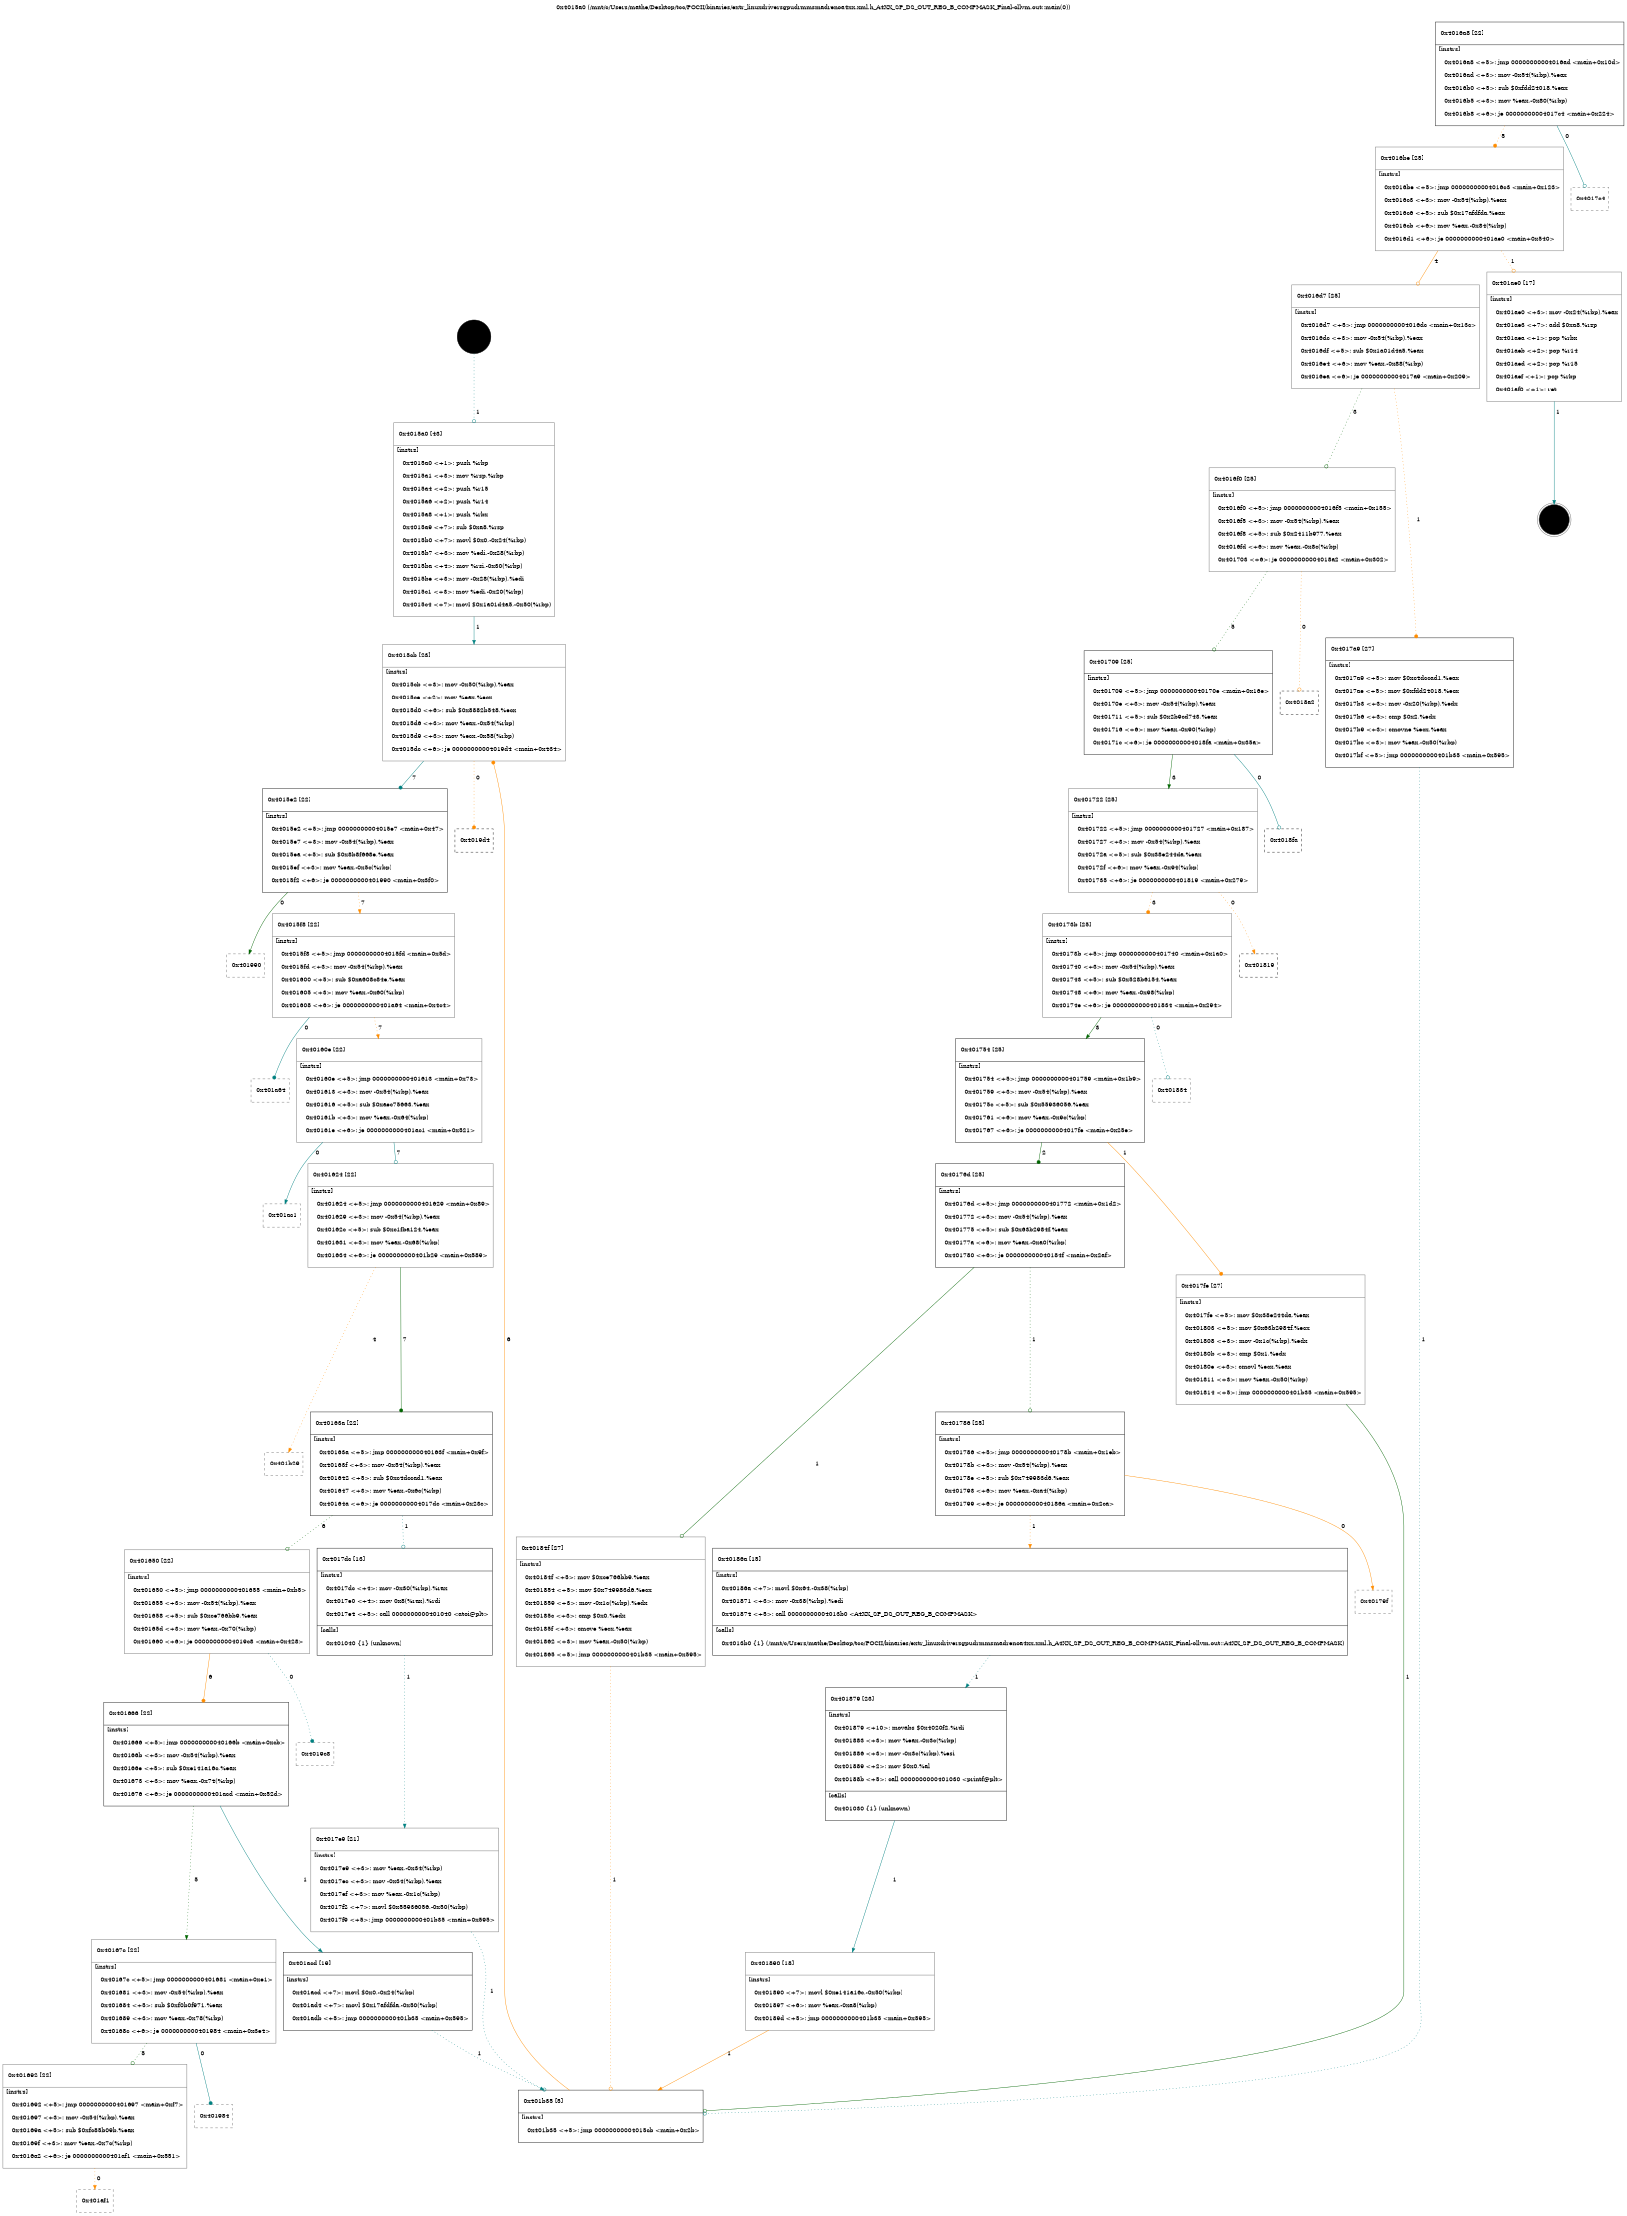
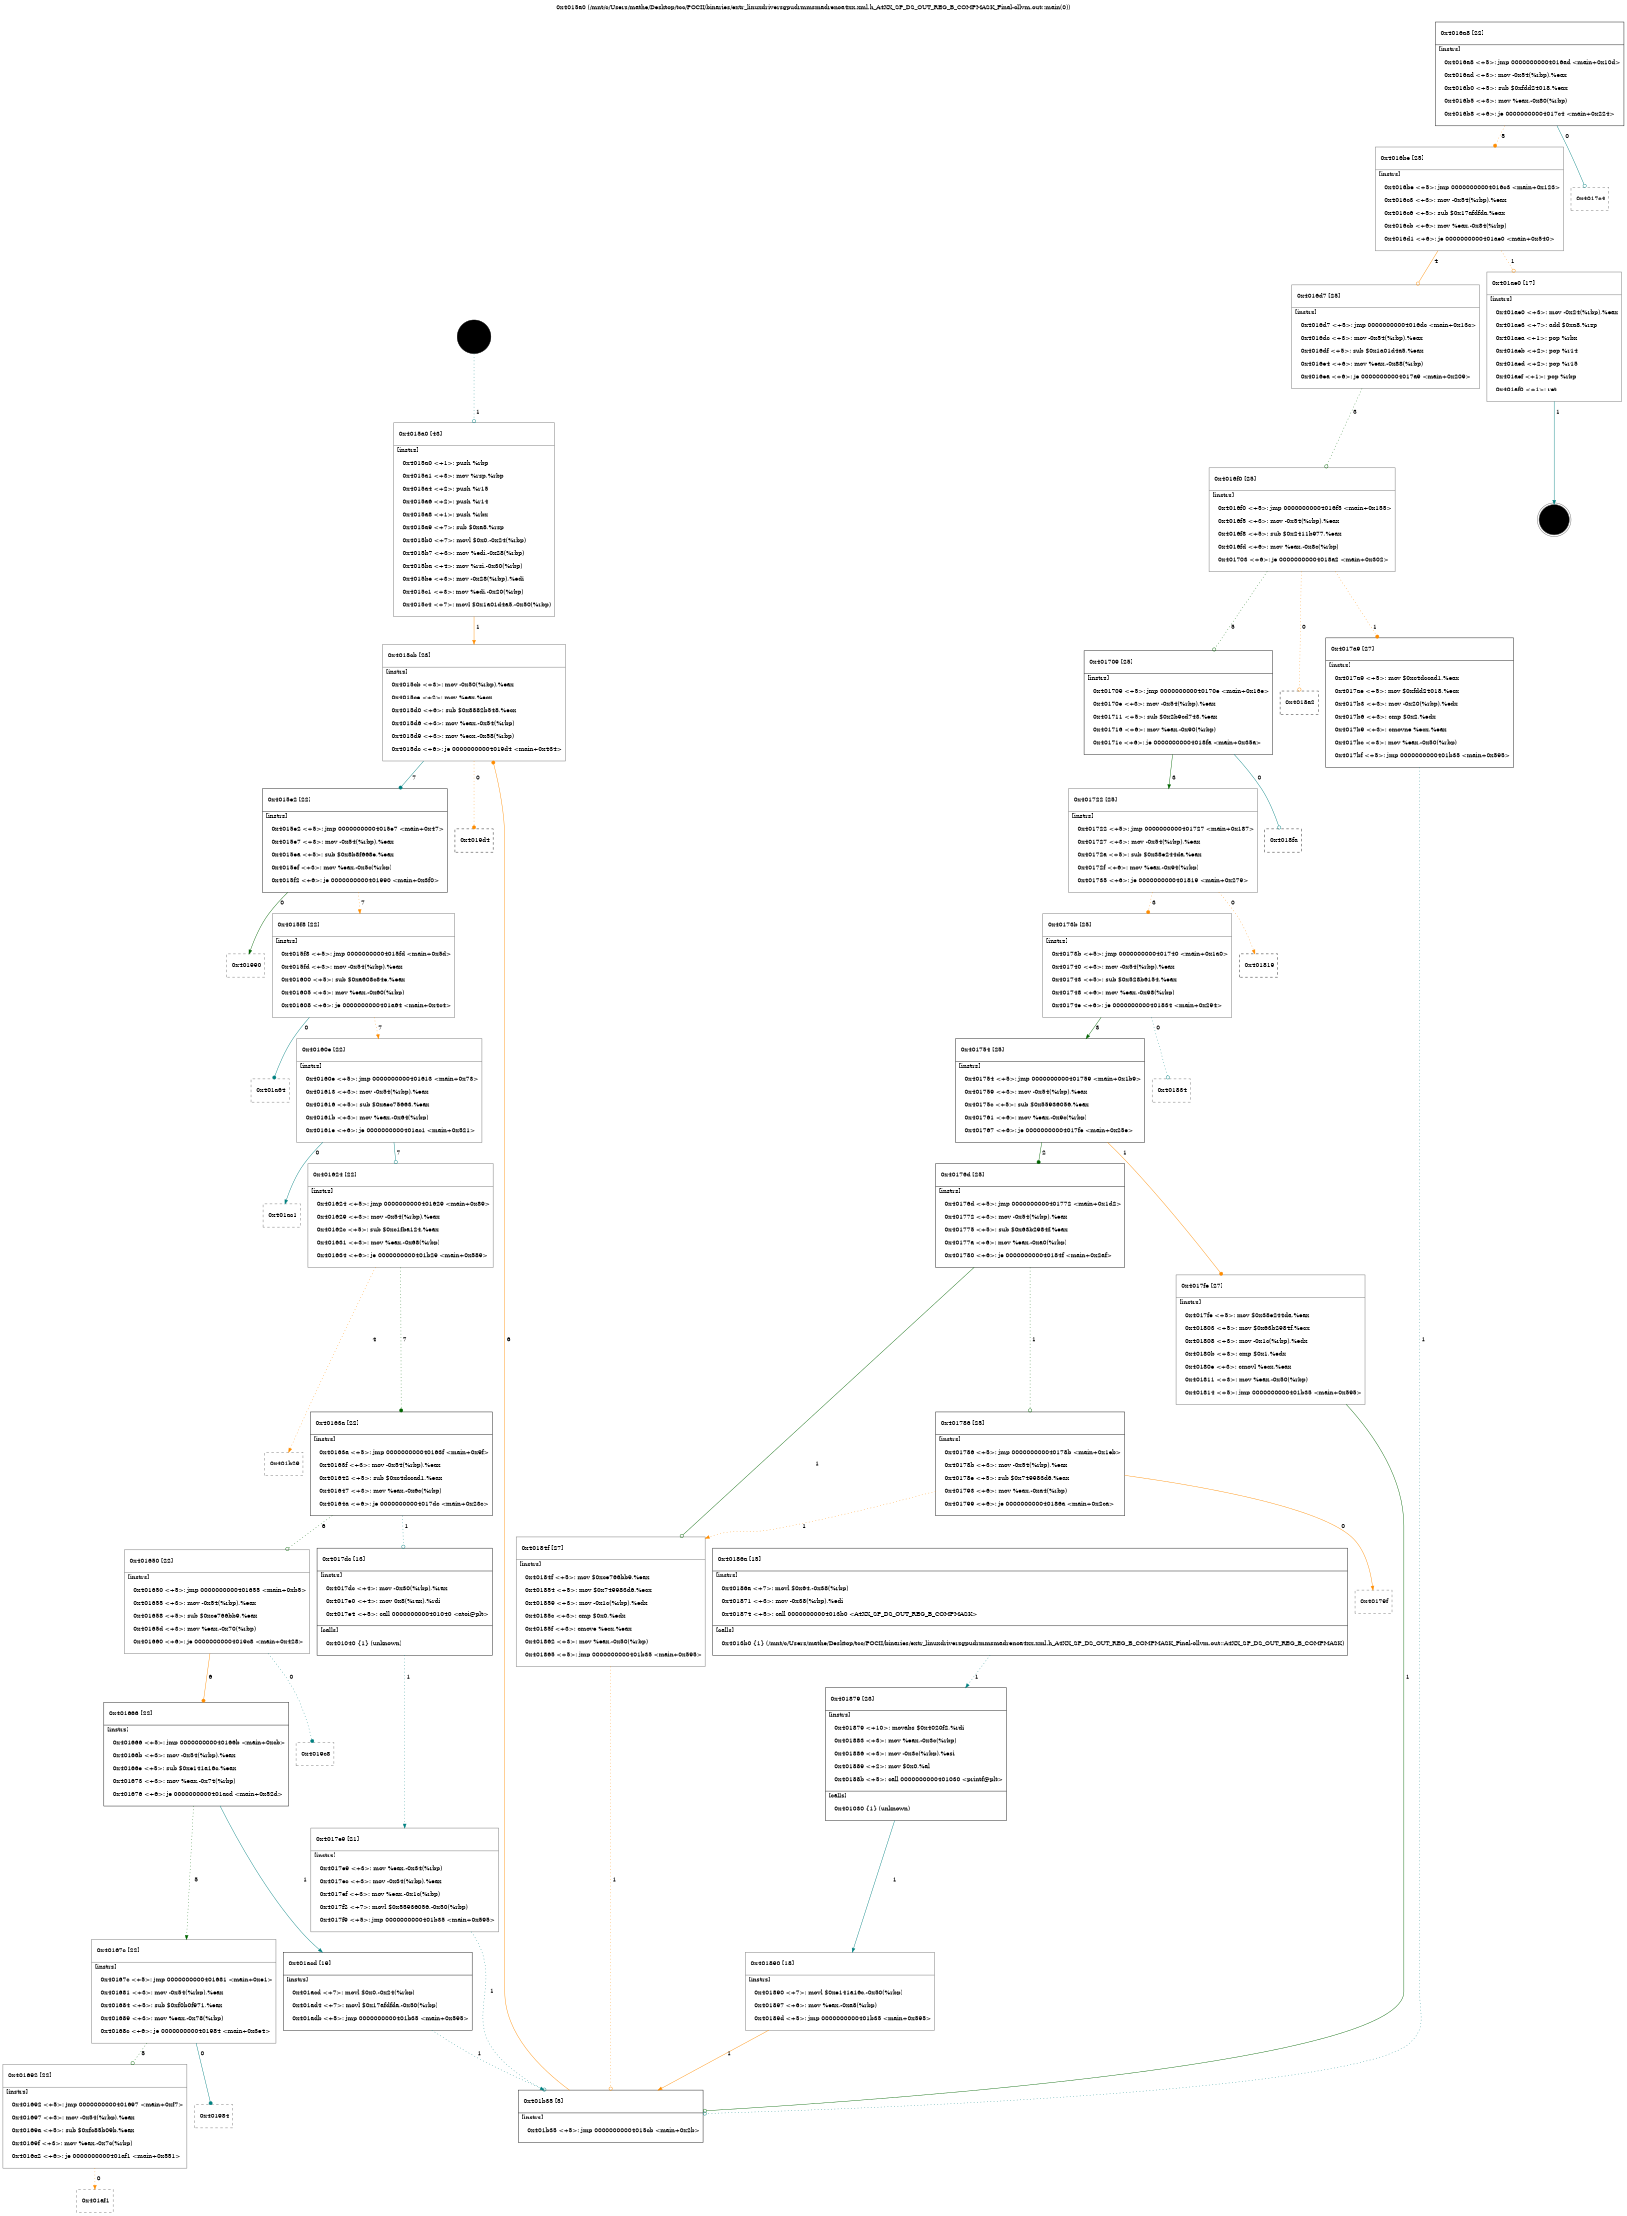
(1407, 511) -> (1356, 603)
(474, 628) -> (474, 628)
(401, 1338) -> (401, 1338)
(1030, 1530) -> (823, 1519)
